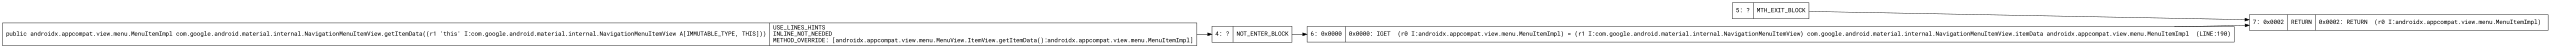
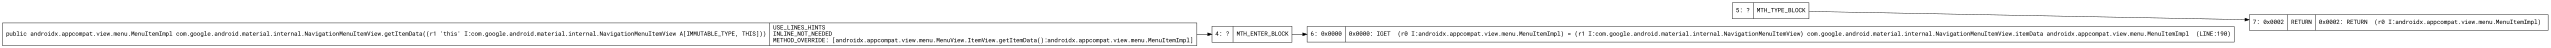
(1781, 11) -> (1781, 11)
(2210, 26) -> none
(1262, 34) -> (1262, 34)
